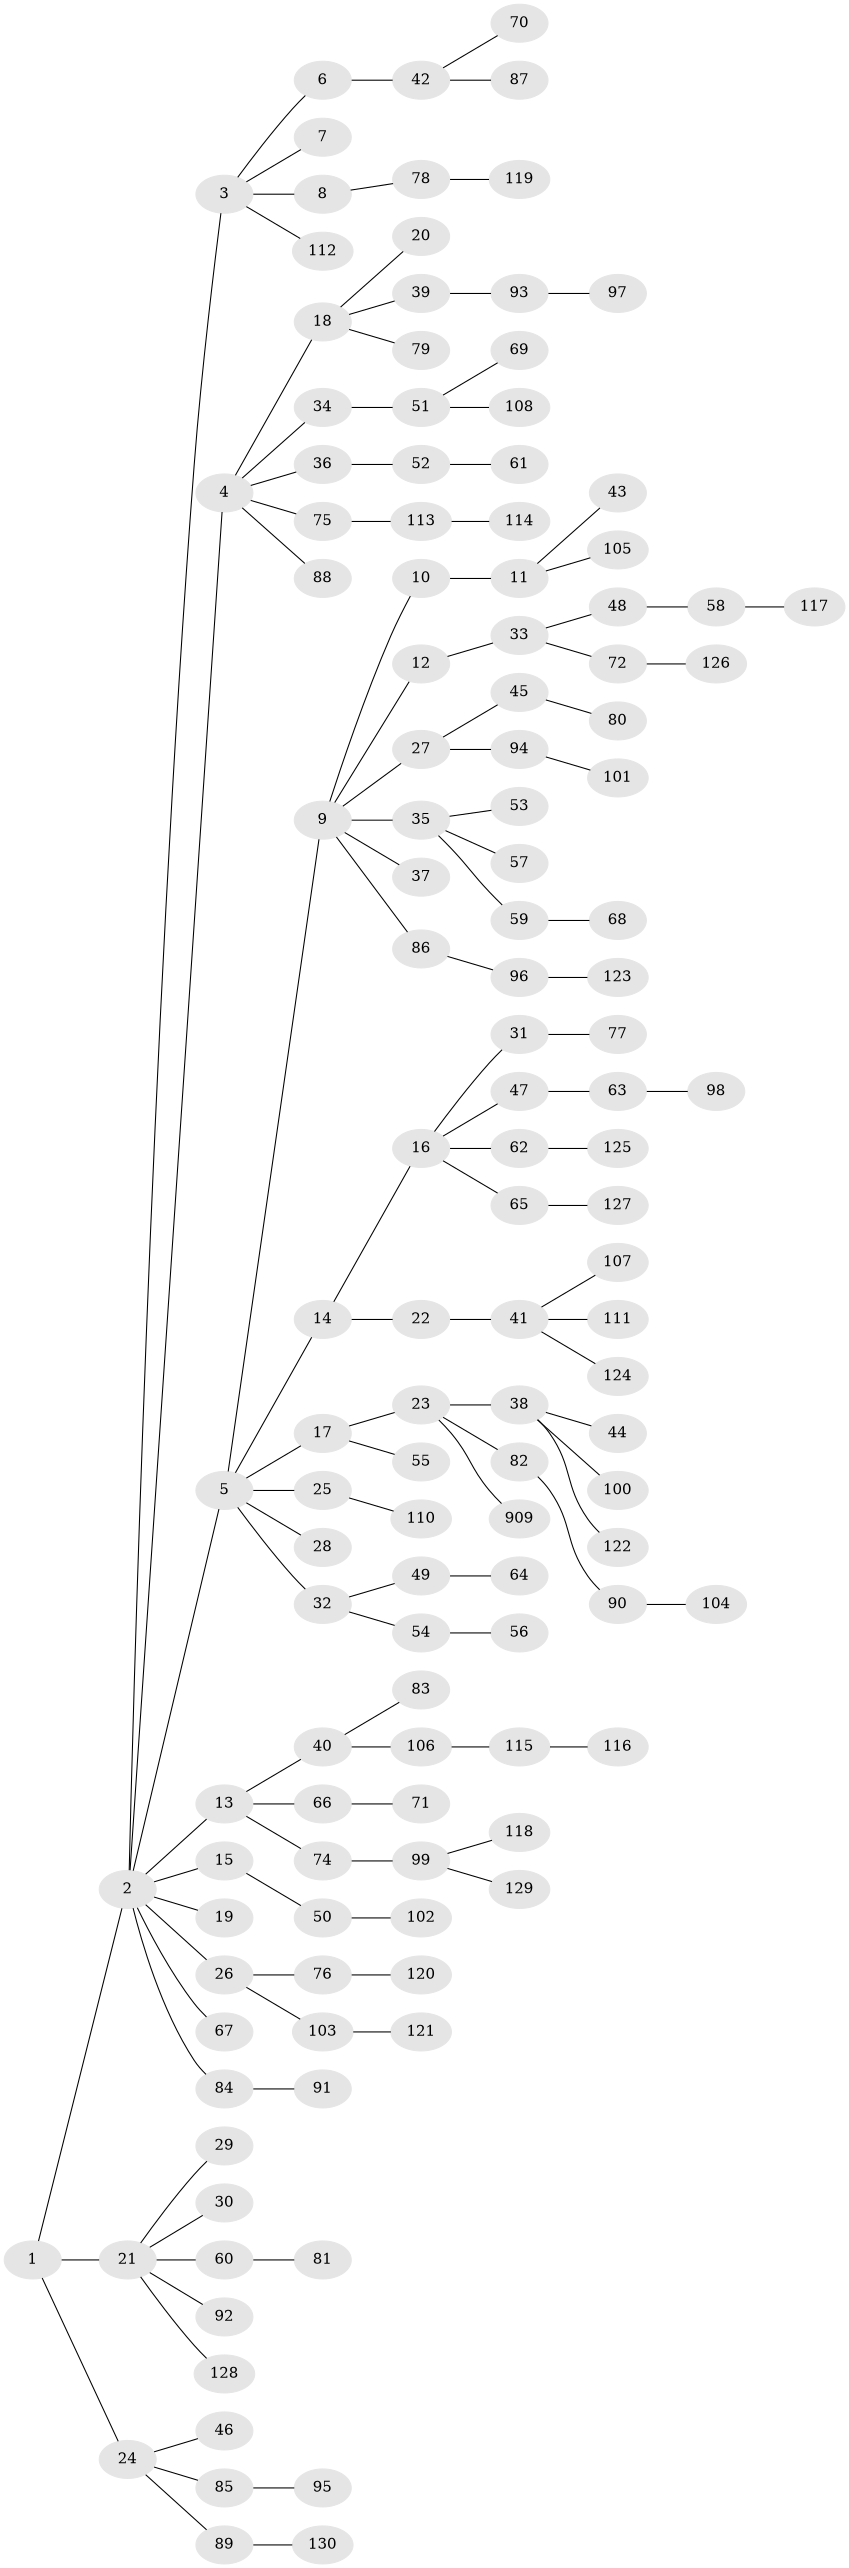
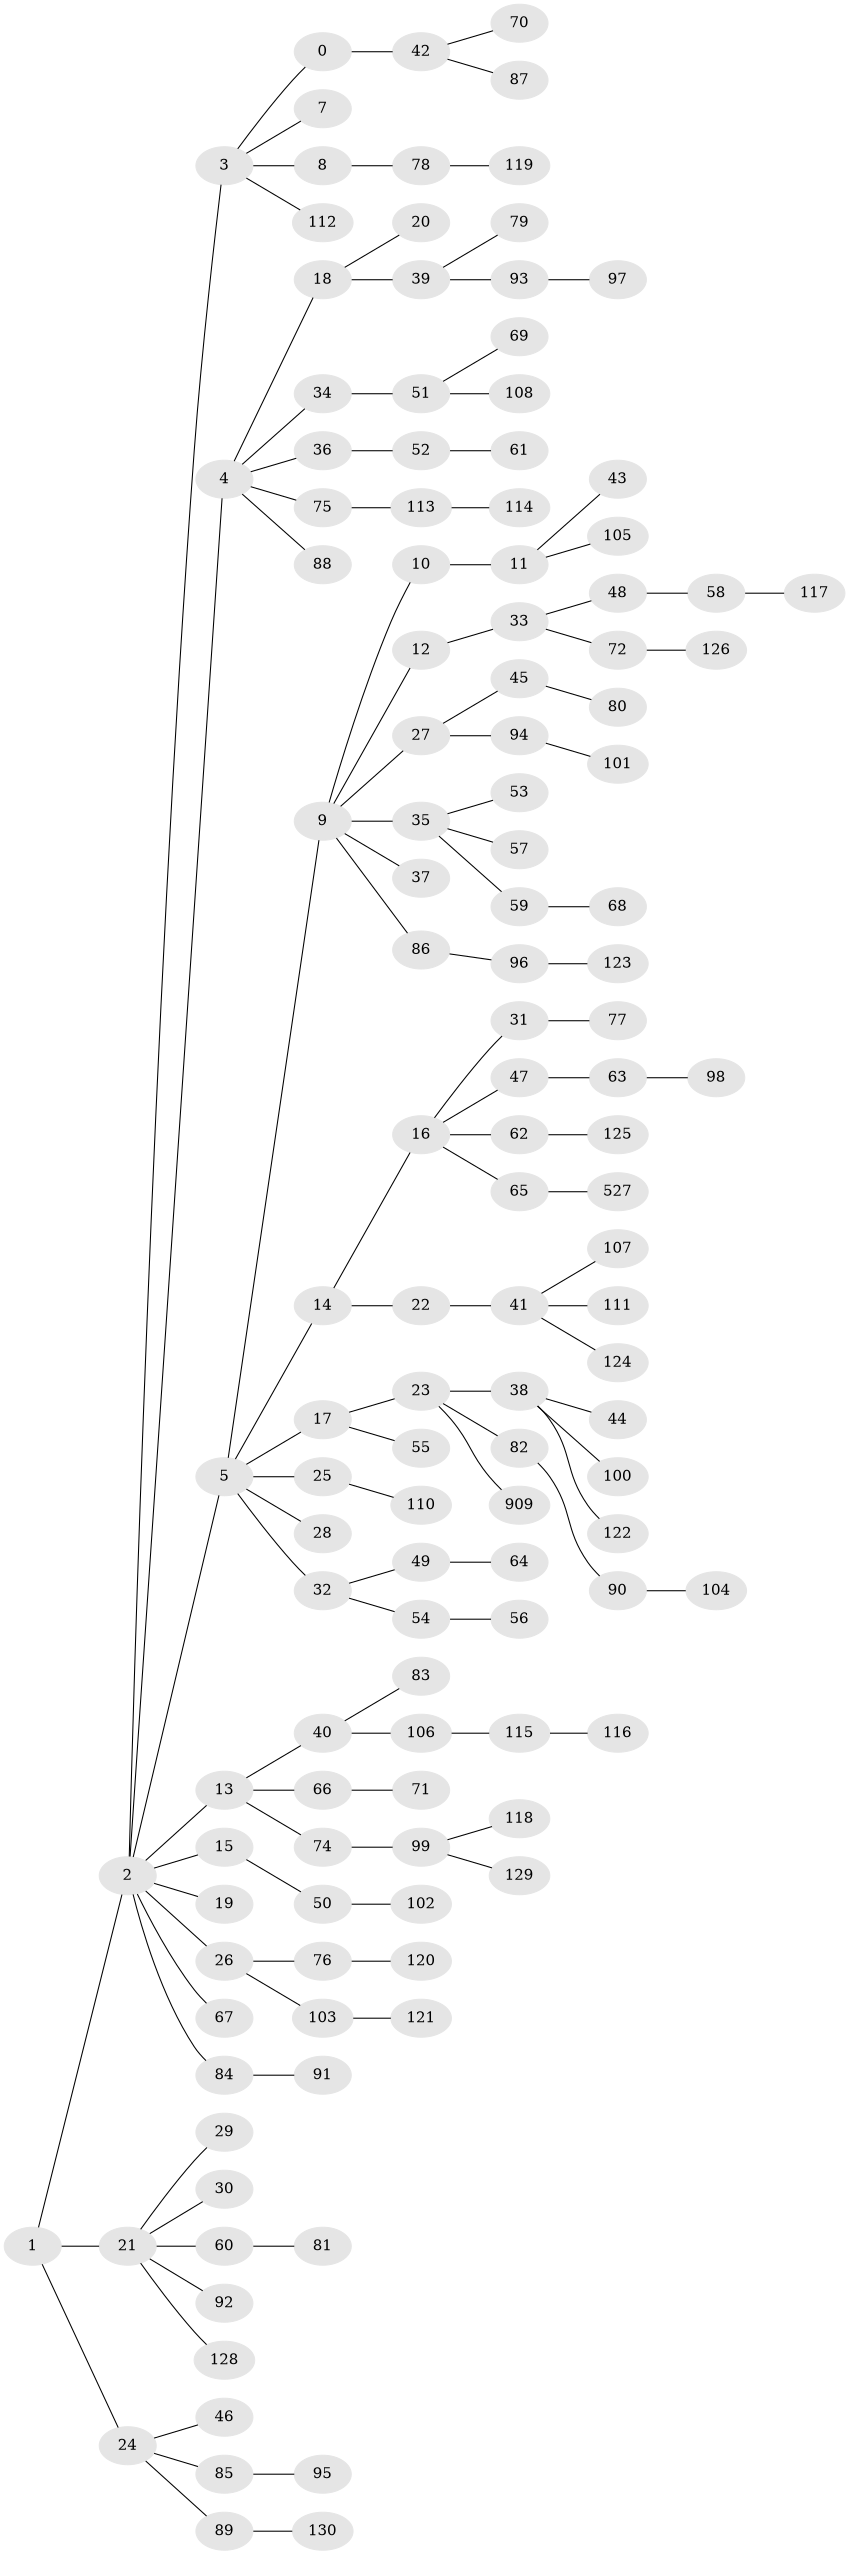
(323, 80) -> (323, 52)
(372, 336) -> (470, 251)
(618, 1205) -> (618, 1192)
